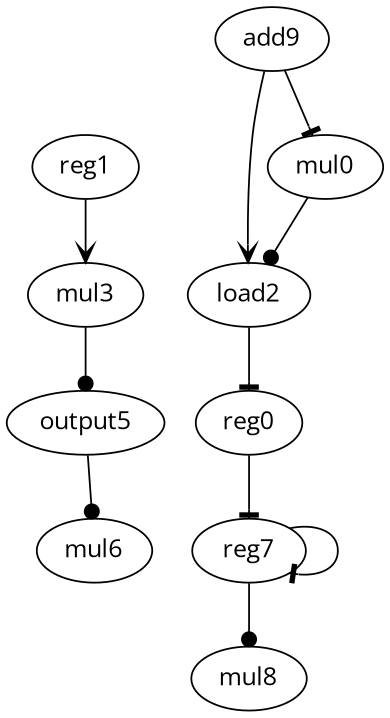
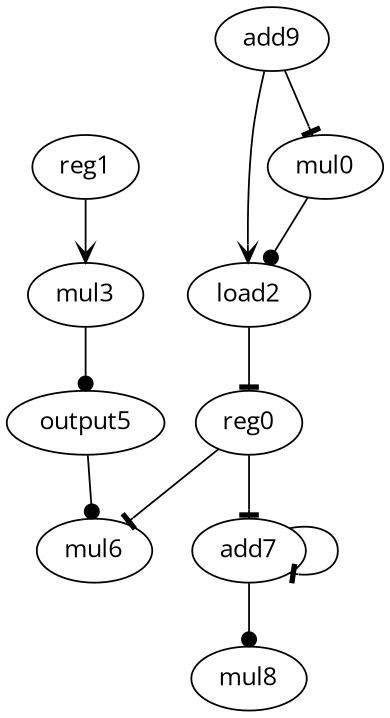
none -> (176, 483)
(249, 551) -> (249, 551)
